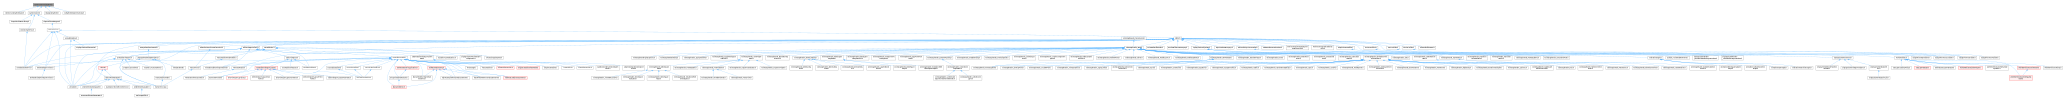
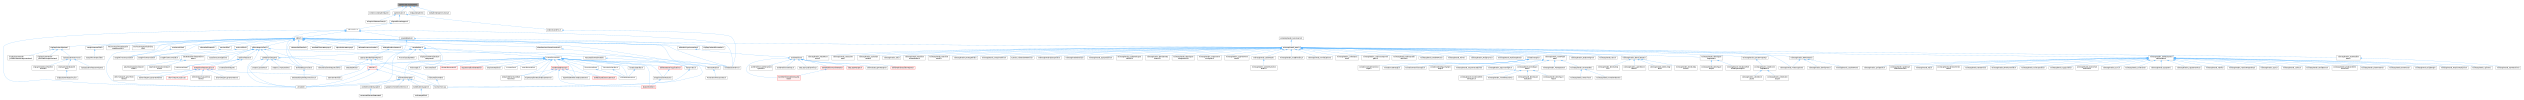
none -> (1874, 68)
(945, 78) -> (1777, 78)
